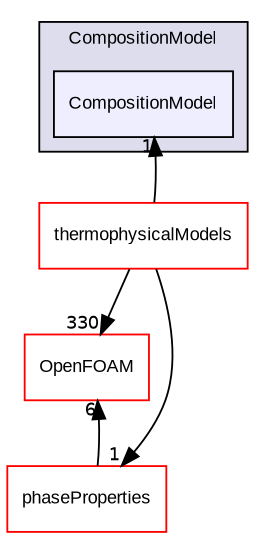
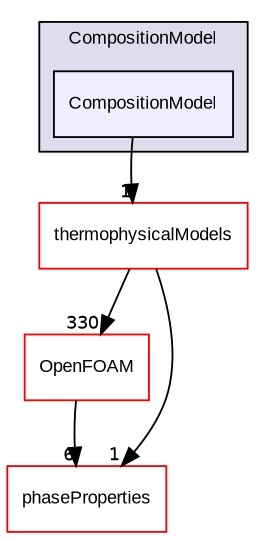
(156, 179) -> (131, 163)
(99, 443) -> (75, 424)
